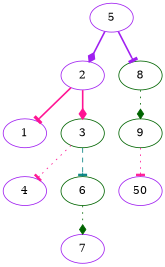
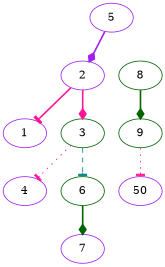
(125, 45) -> none
(140, 100) -> (140, 100)
(83, 215) -> (83, 215)
